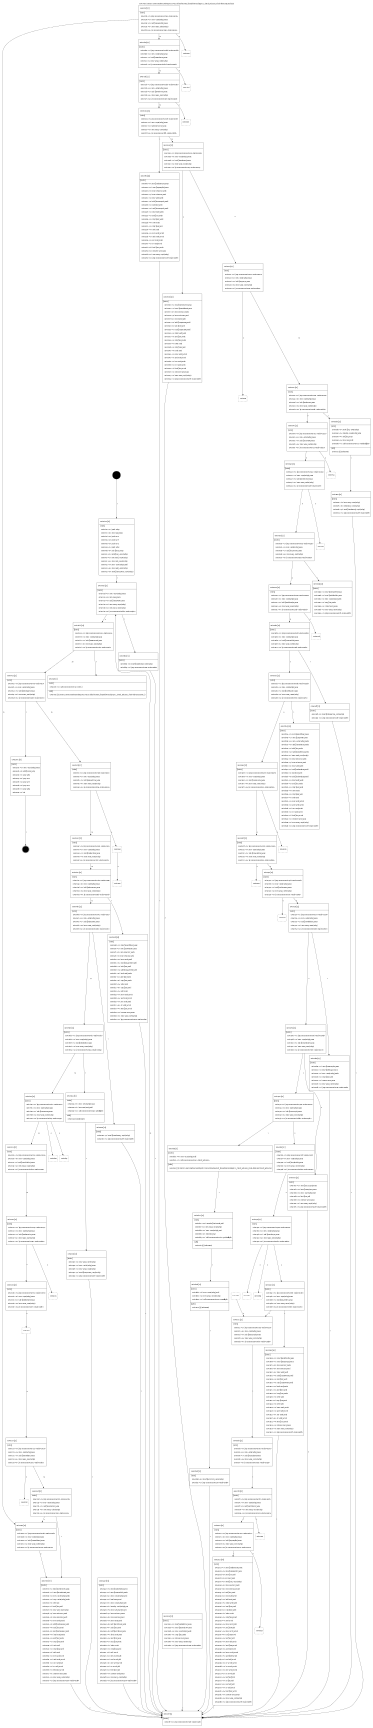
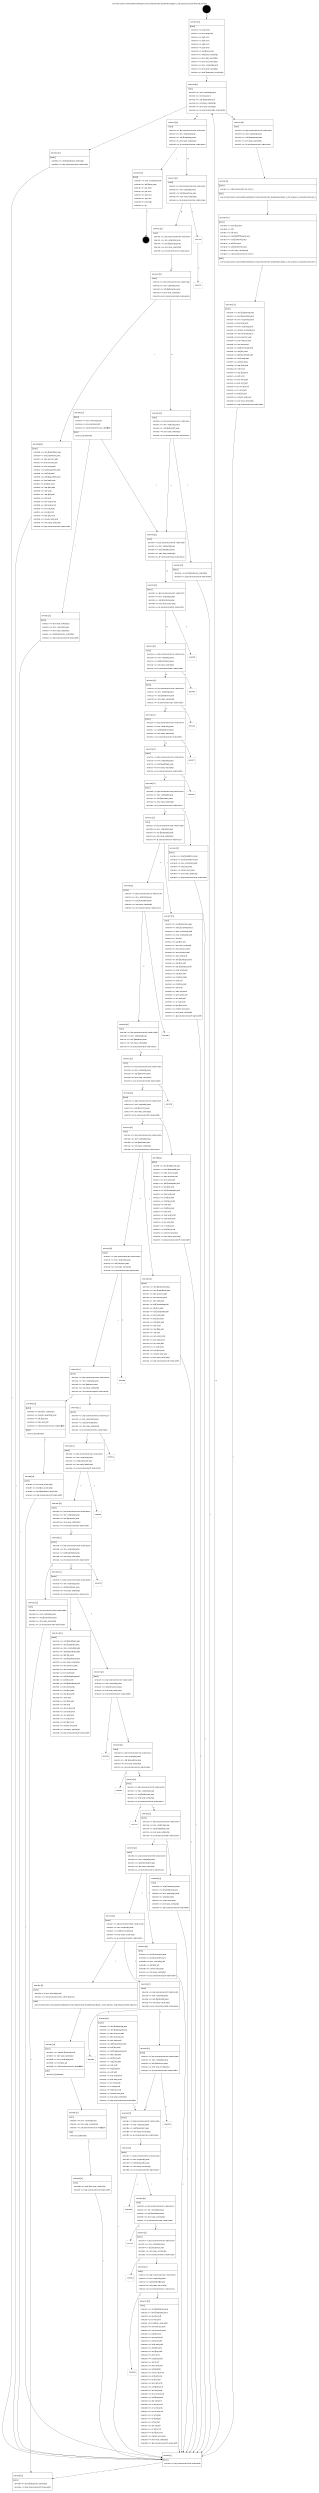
(186, 88) -> none
none -> (267, 240)
(332, 599) -> none
(60, 661) -> (197, 116)
(290, 661) -> (71, 1566)
(3, 717) -> (154, 862)
(84, 1072) -> (129, 485)
(49, 1138) -> (187, 679)
(263, 1268) -> (97, 2015)
(351, 1280) -> (108, 2471)
(240, 1308) -> (133, 2189)
(284, 1328) -> (134, 2106)
(26, 1385) -> (165, 743)
(60, 1546) -> (189, 826)
none -> (130, 2244)
